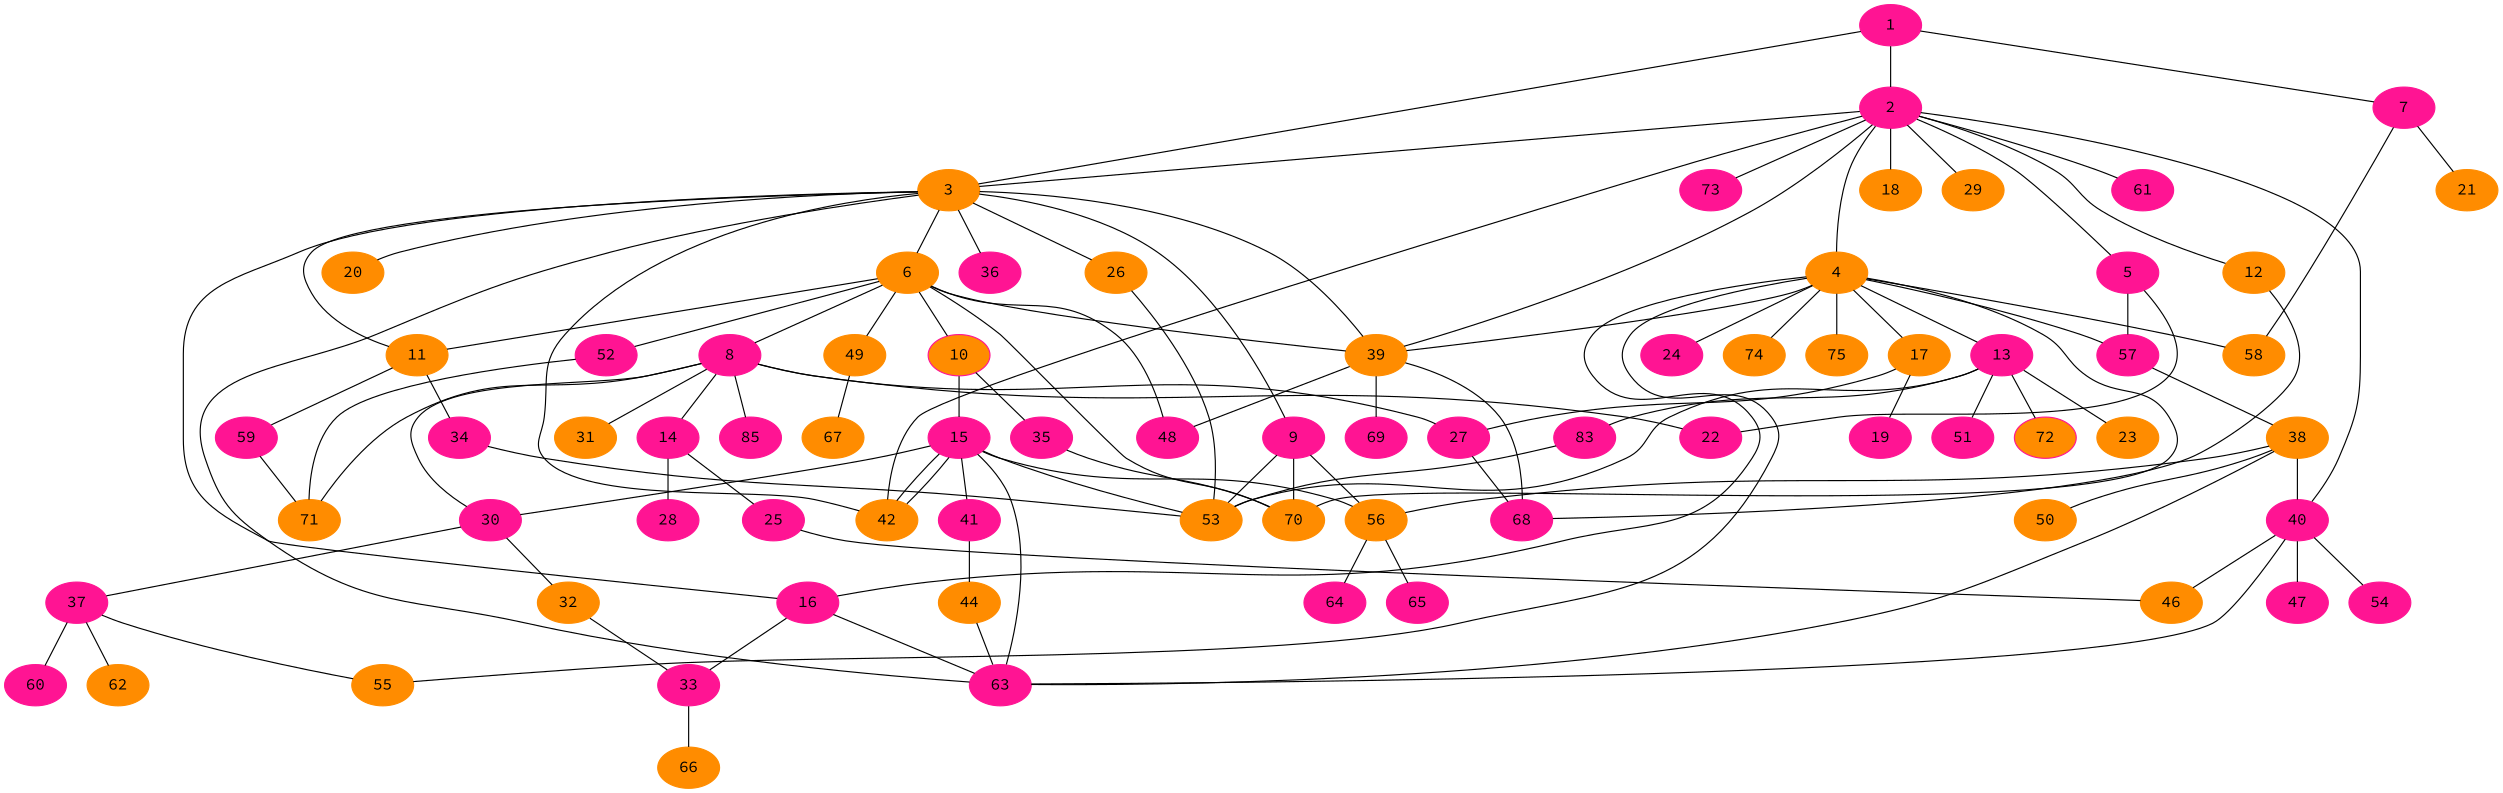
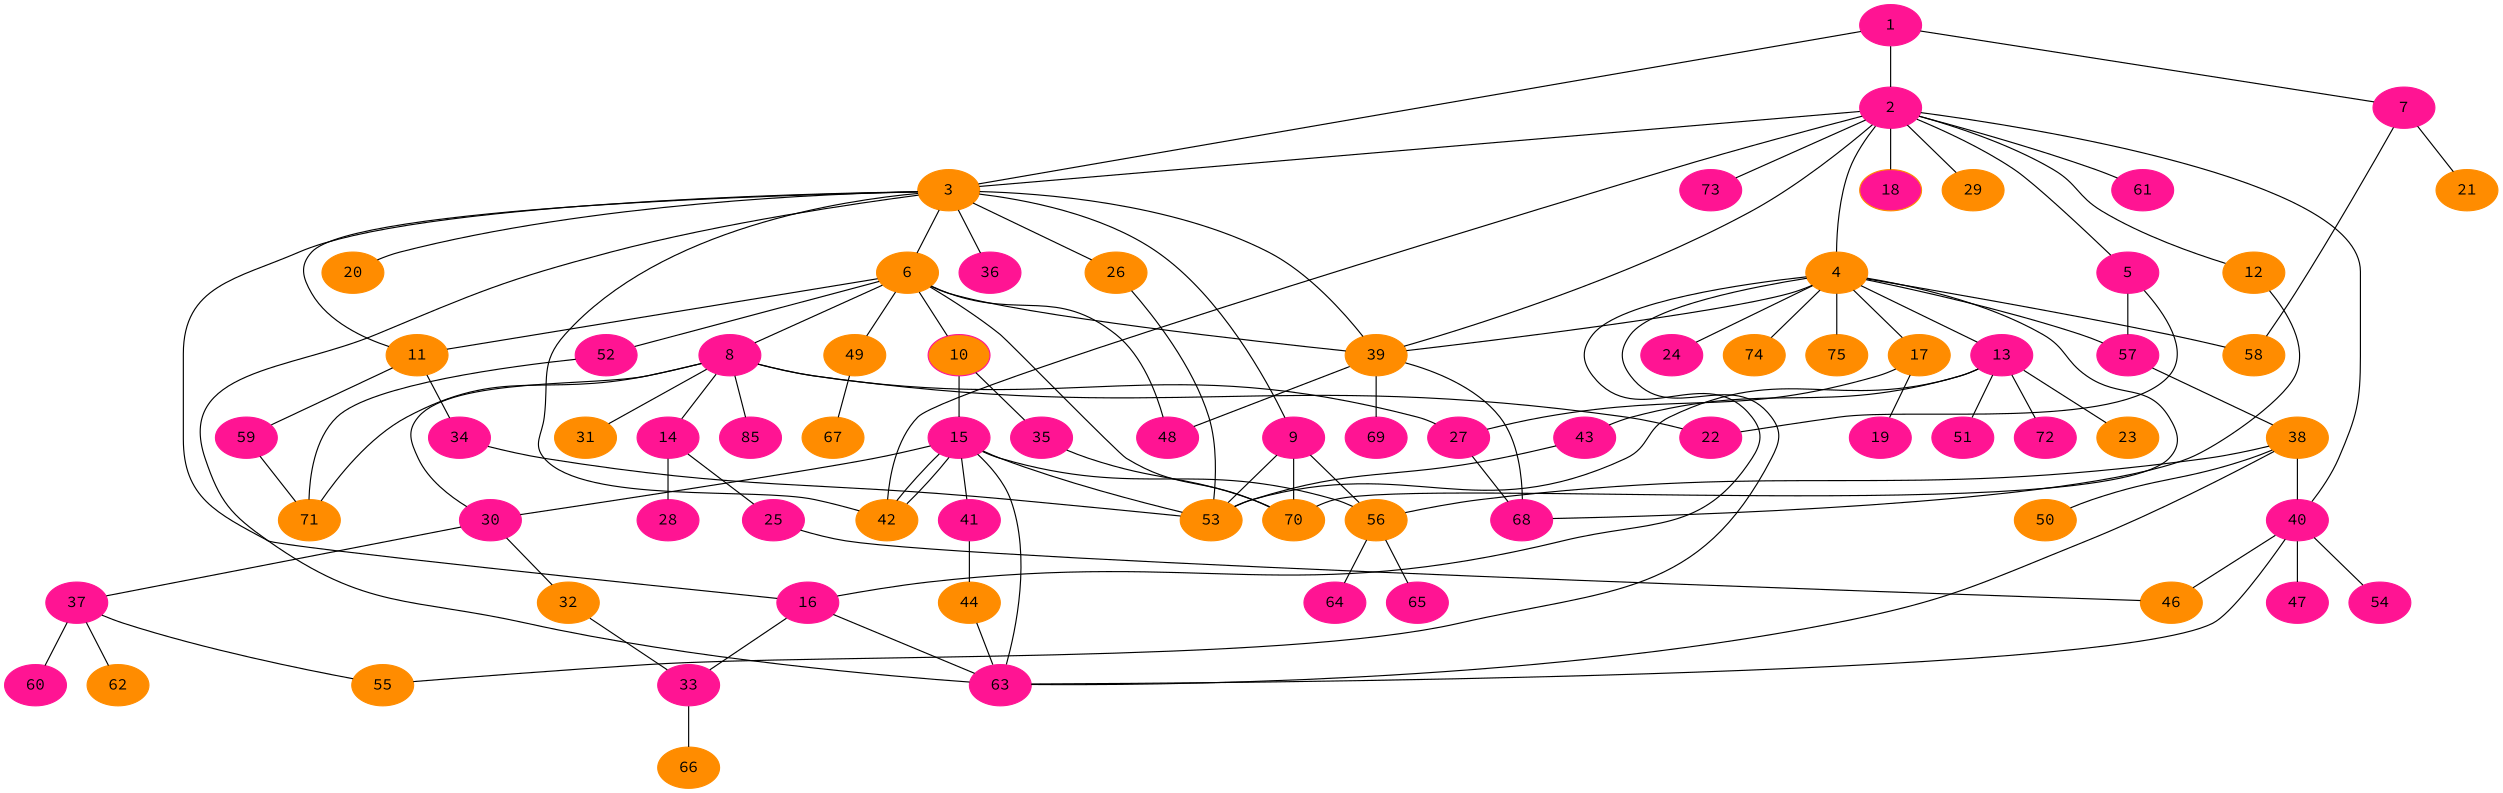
(1891, 190) -> (1891, 190)
(1585, 438) -> (1585, 438)
(2045, 438) -> (2045, 438)
